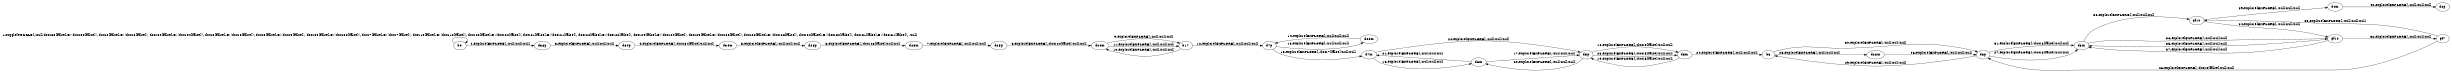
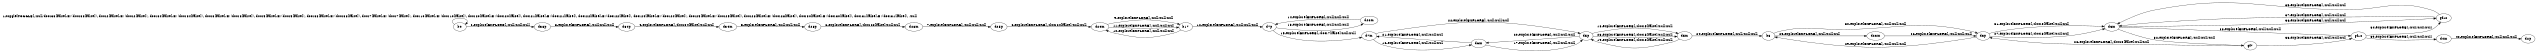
(2388, 39) -> (2179, 42)
